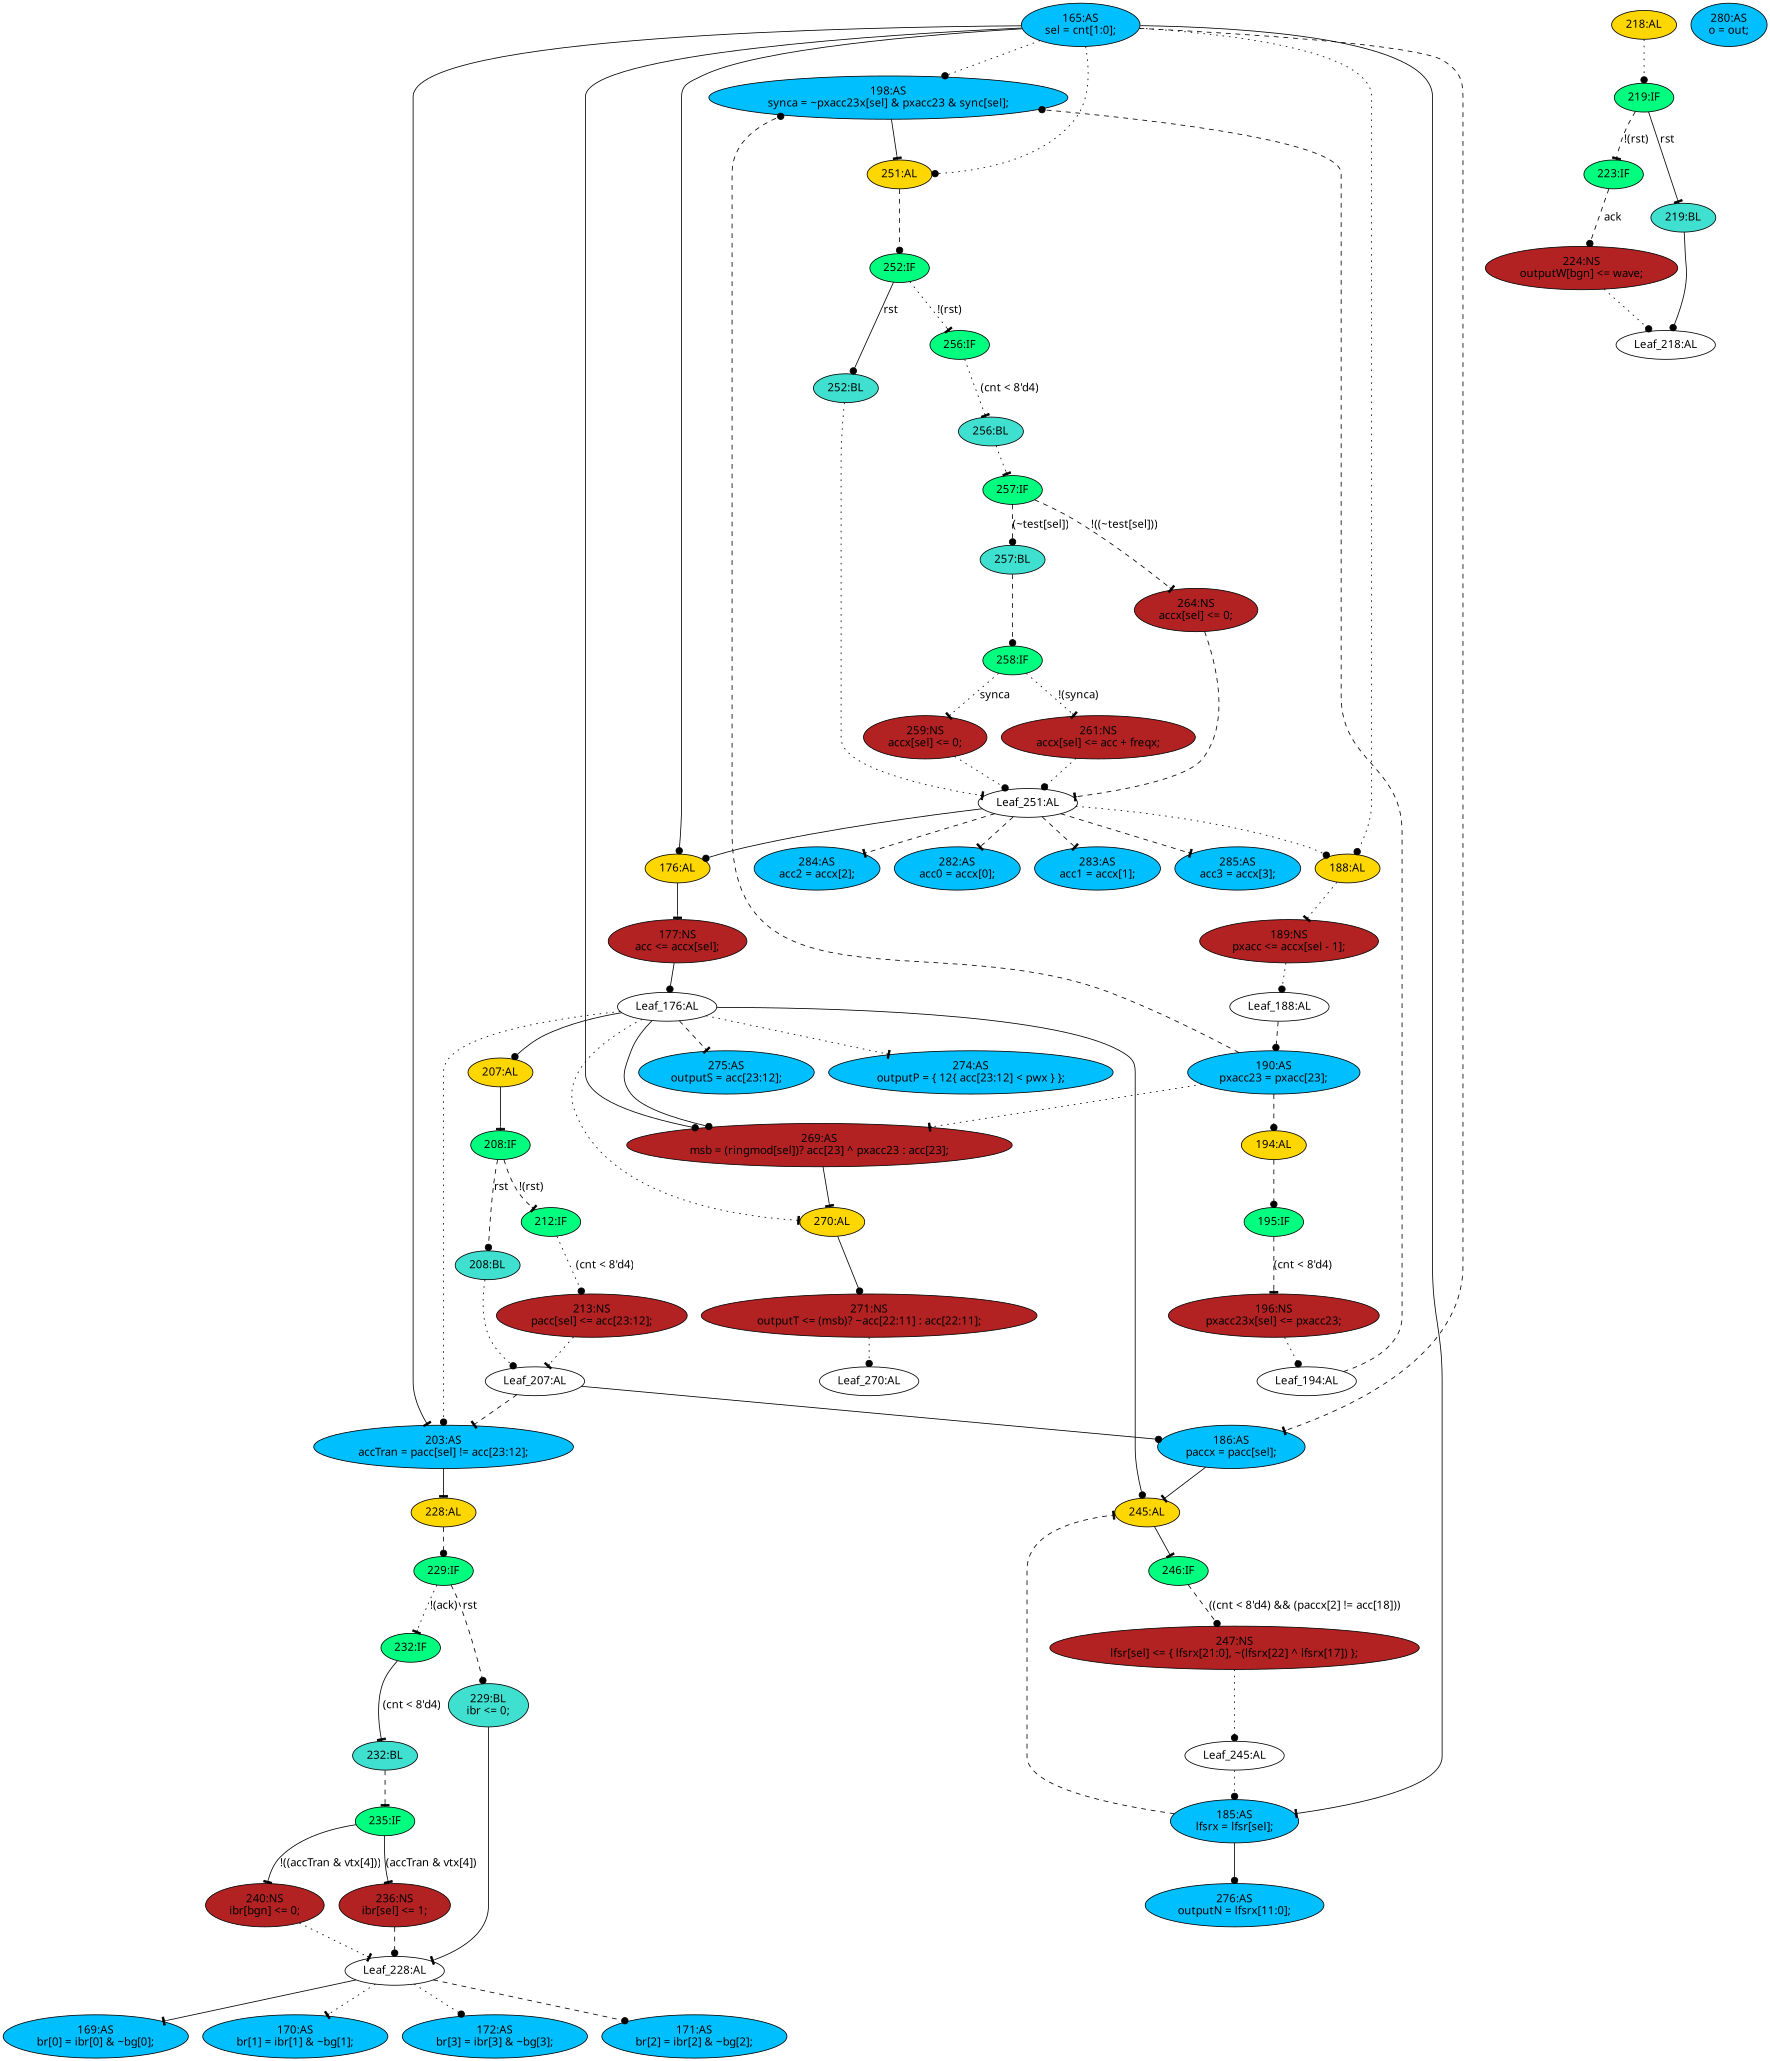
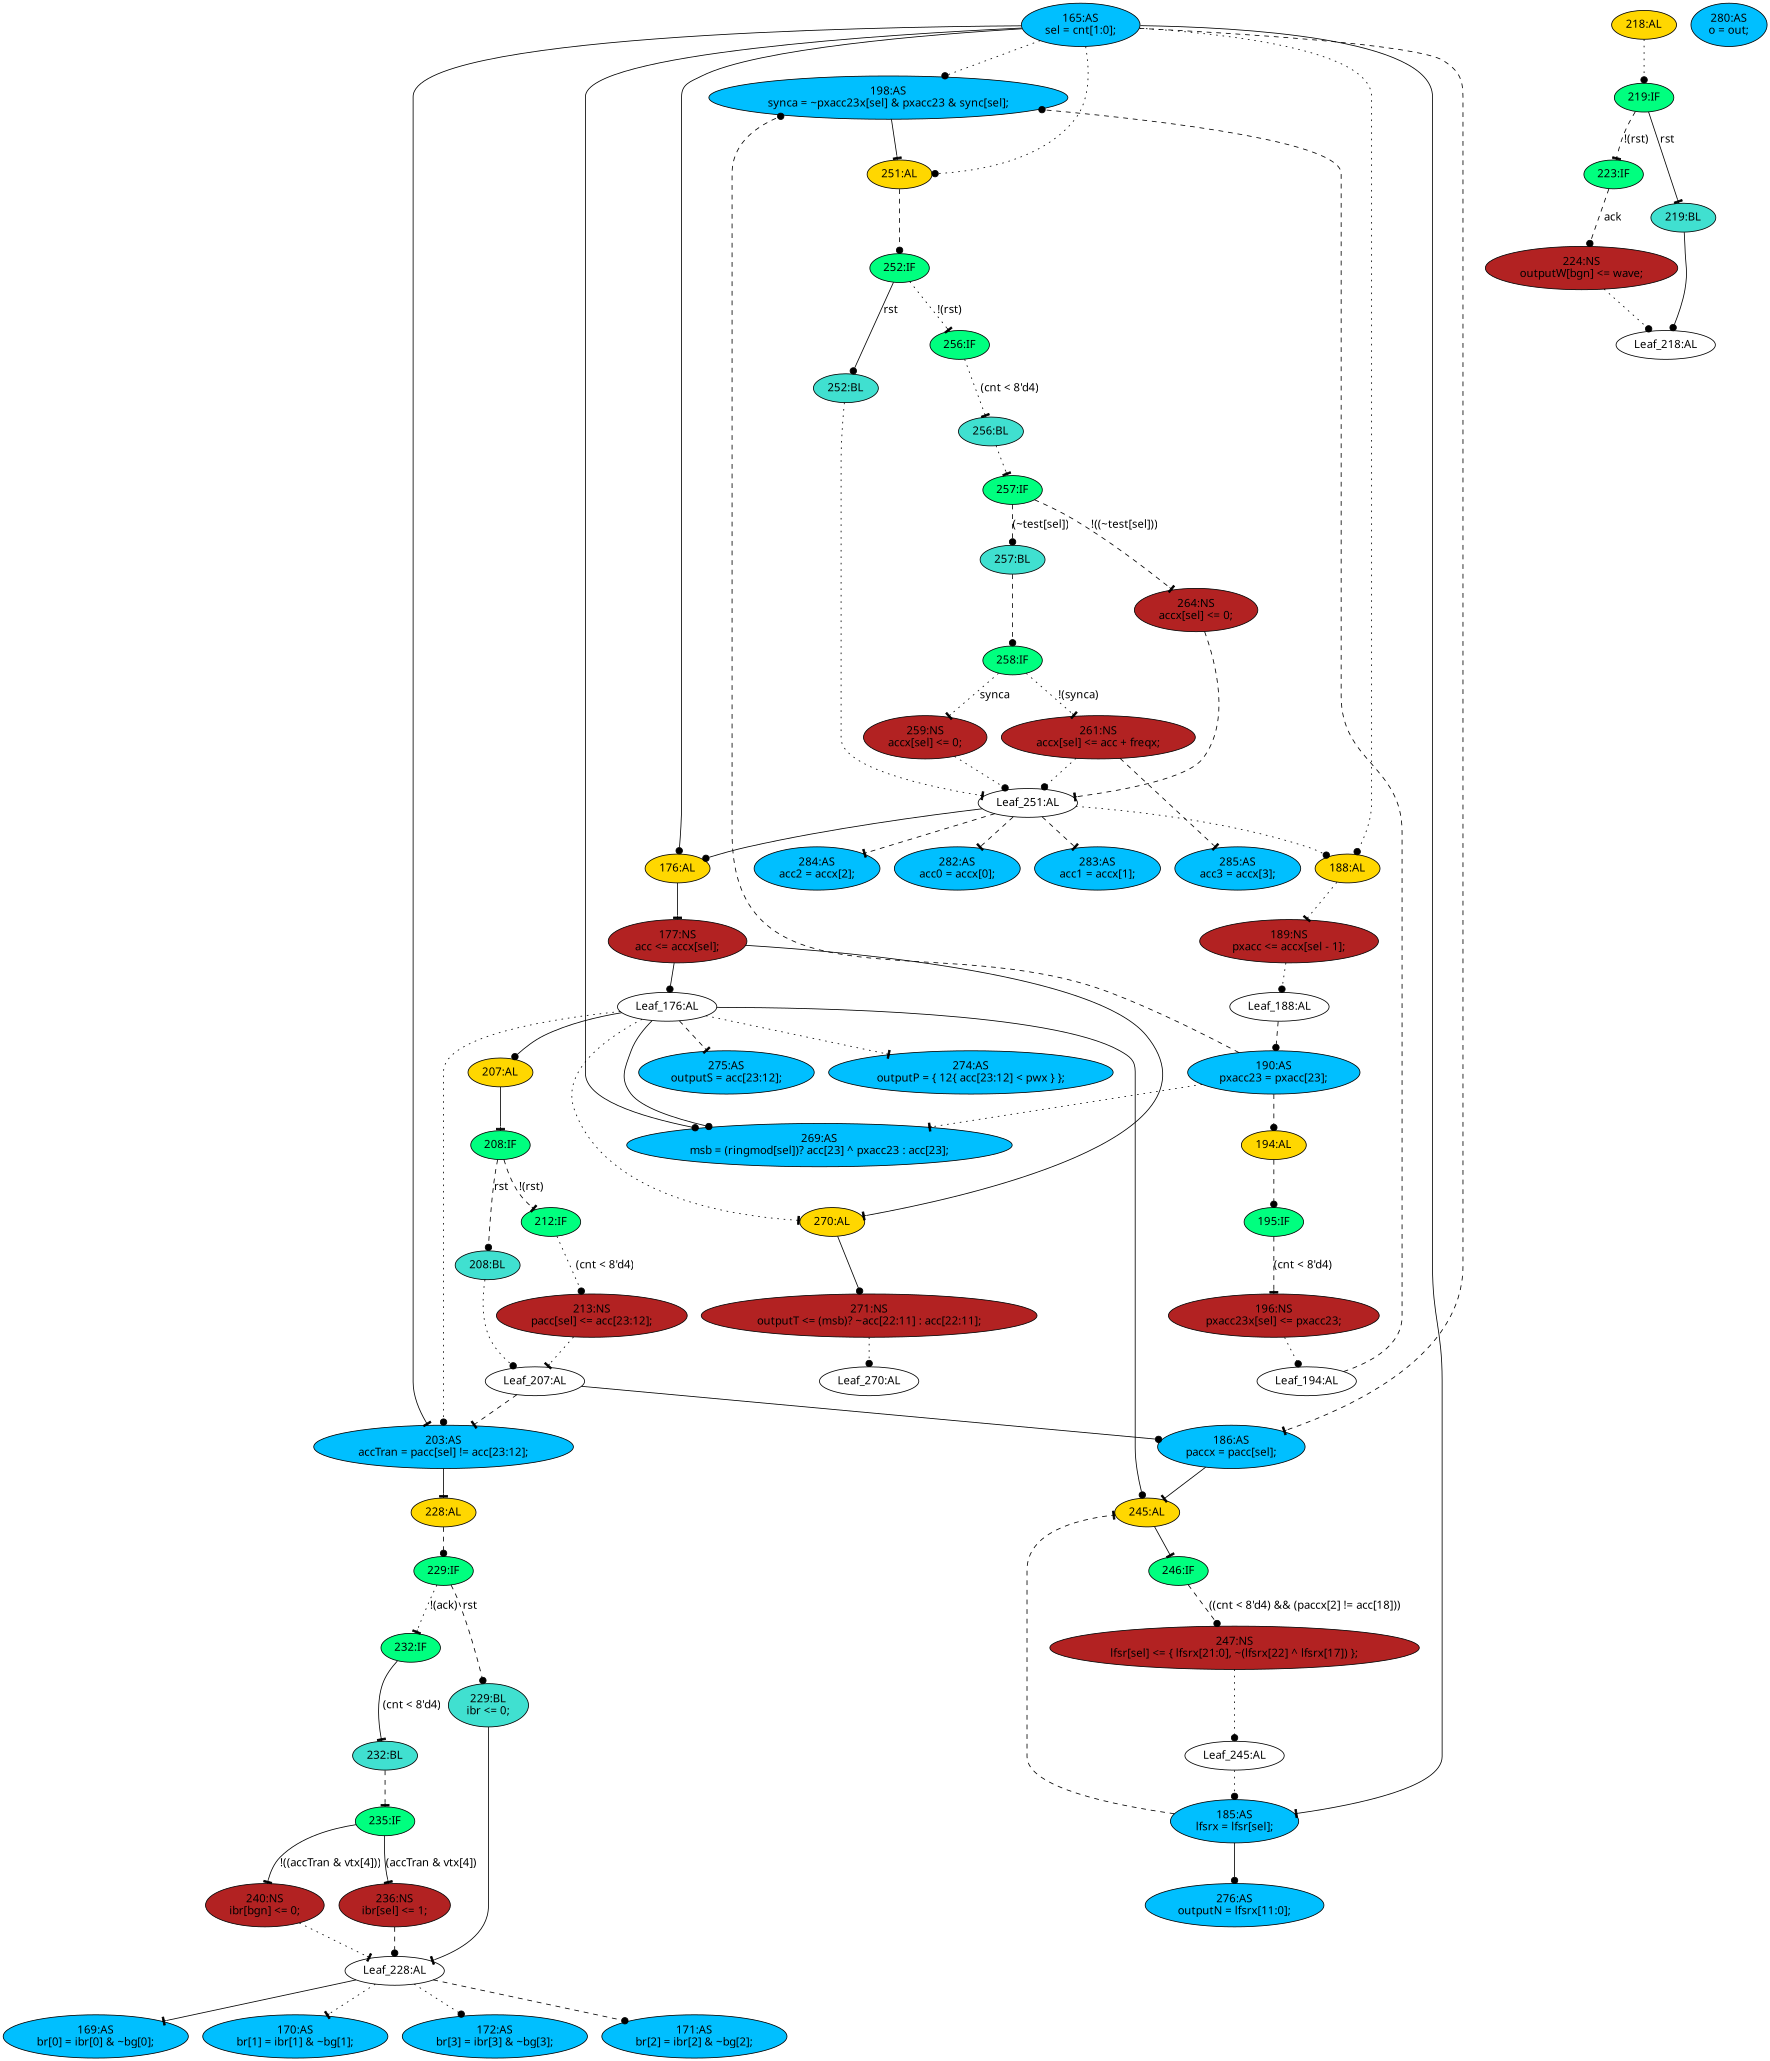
(1124, 833) -> (1167, 802)
(819, 1145) -> (819, 1145)
(826, 1185) -> (1134, 1026)
